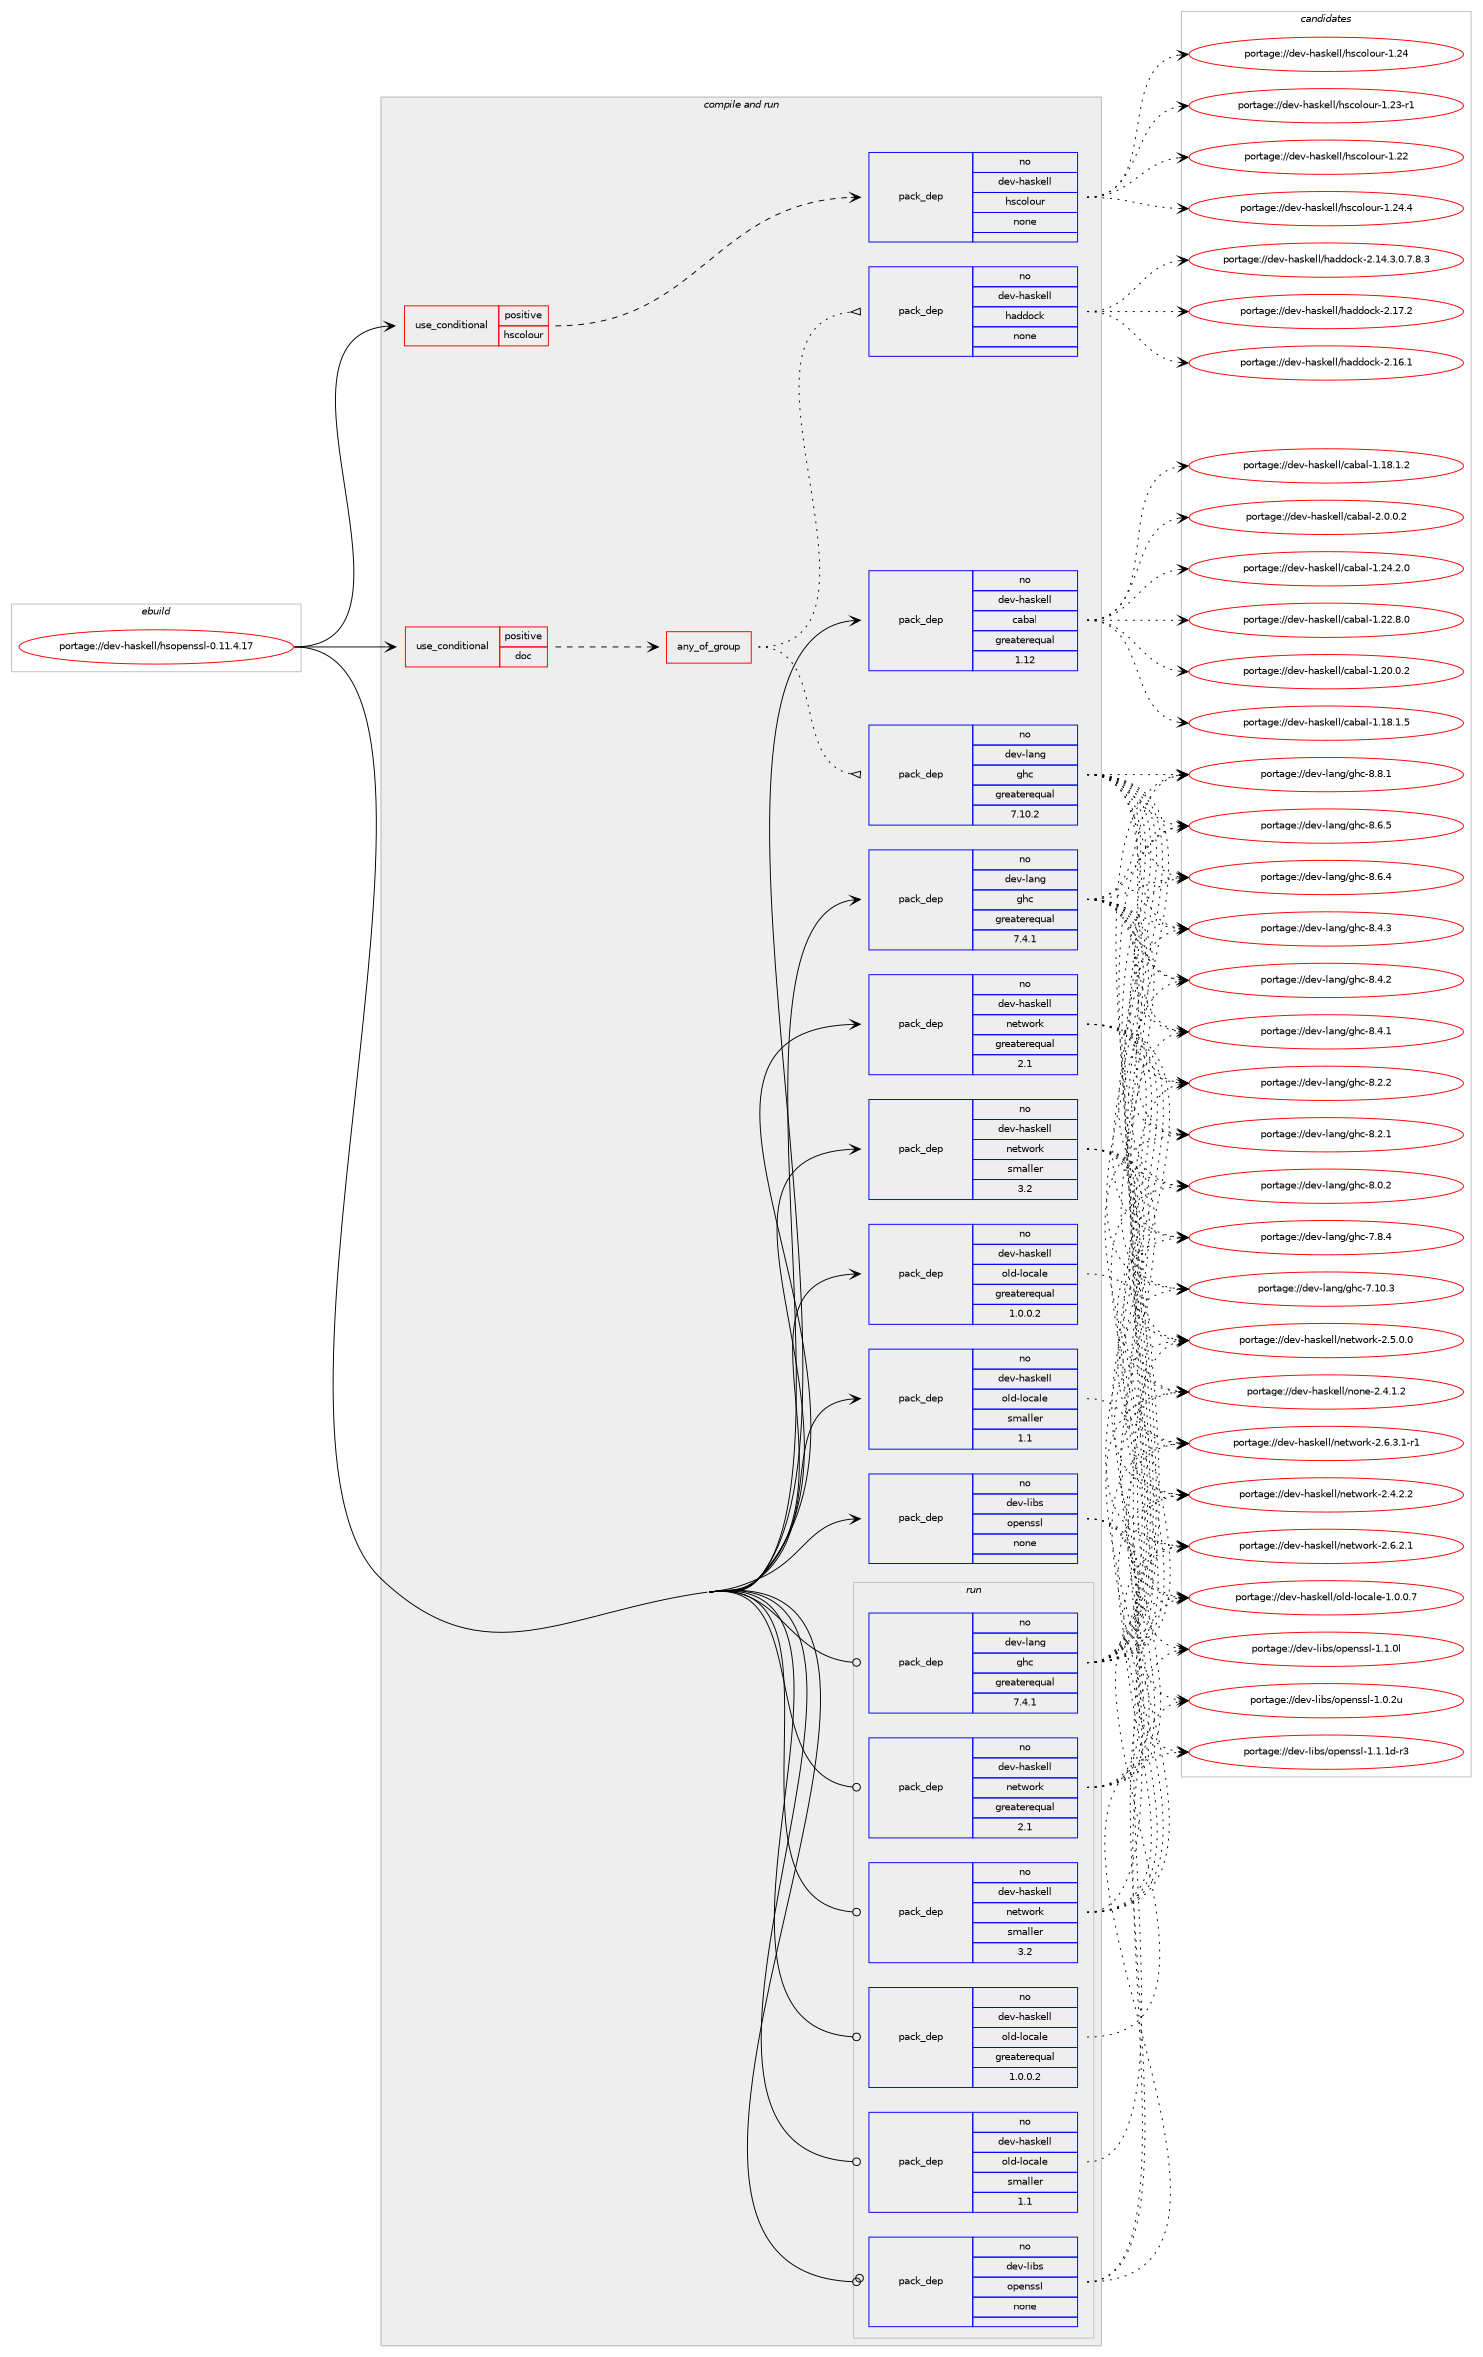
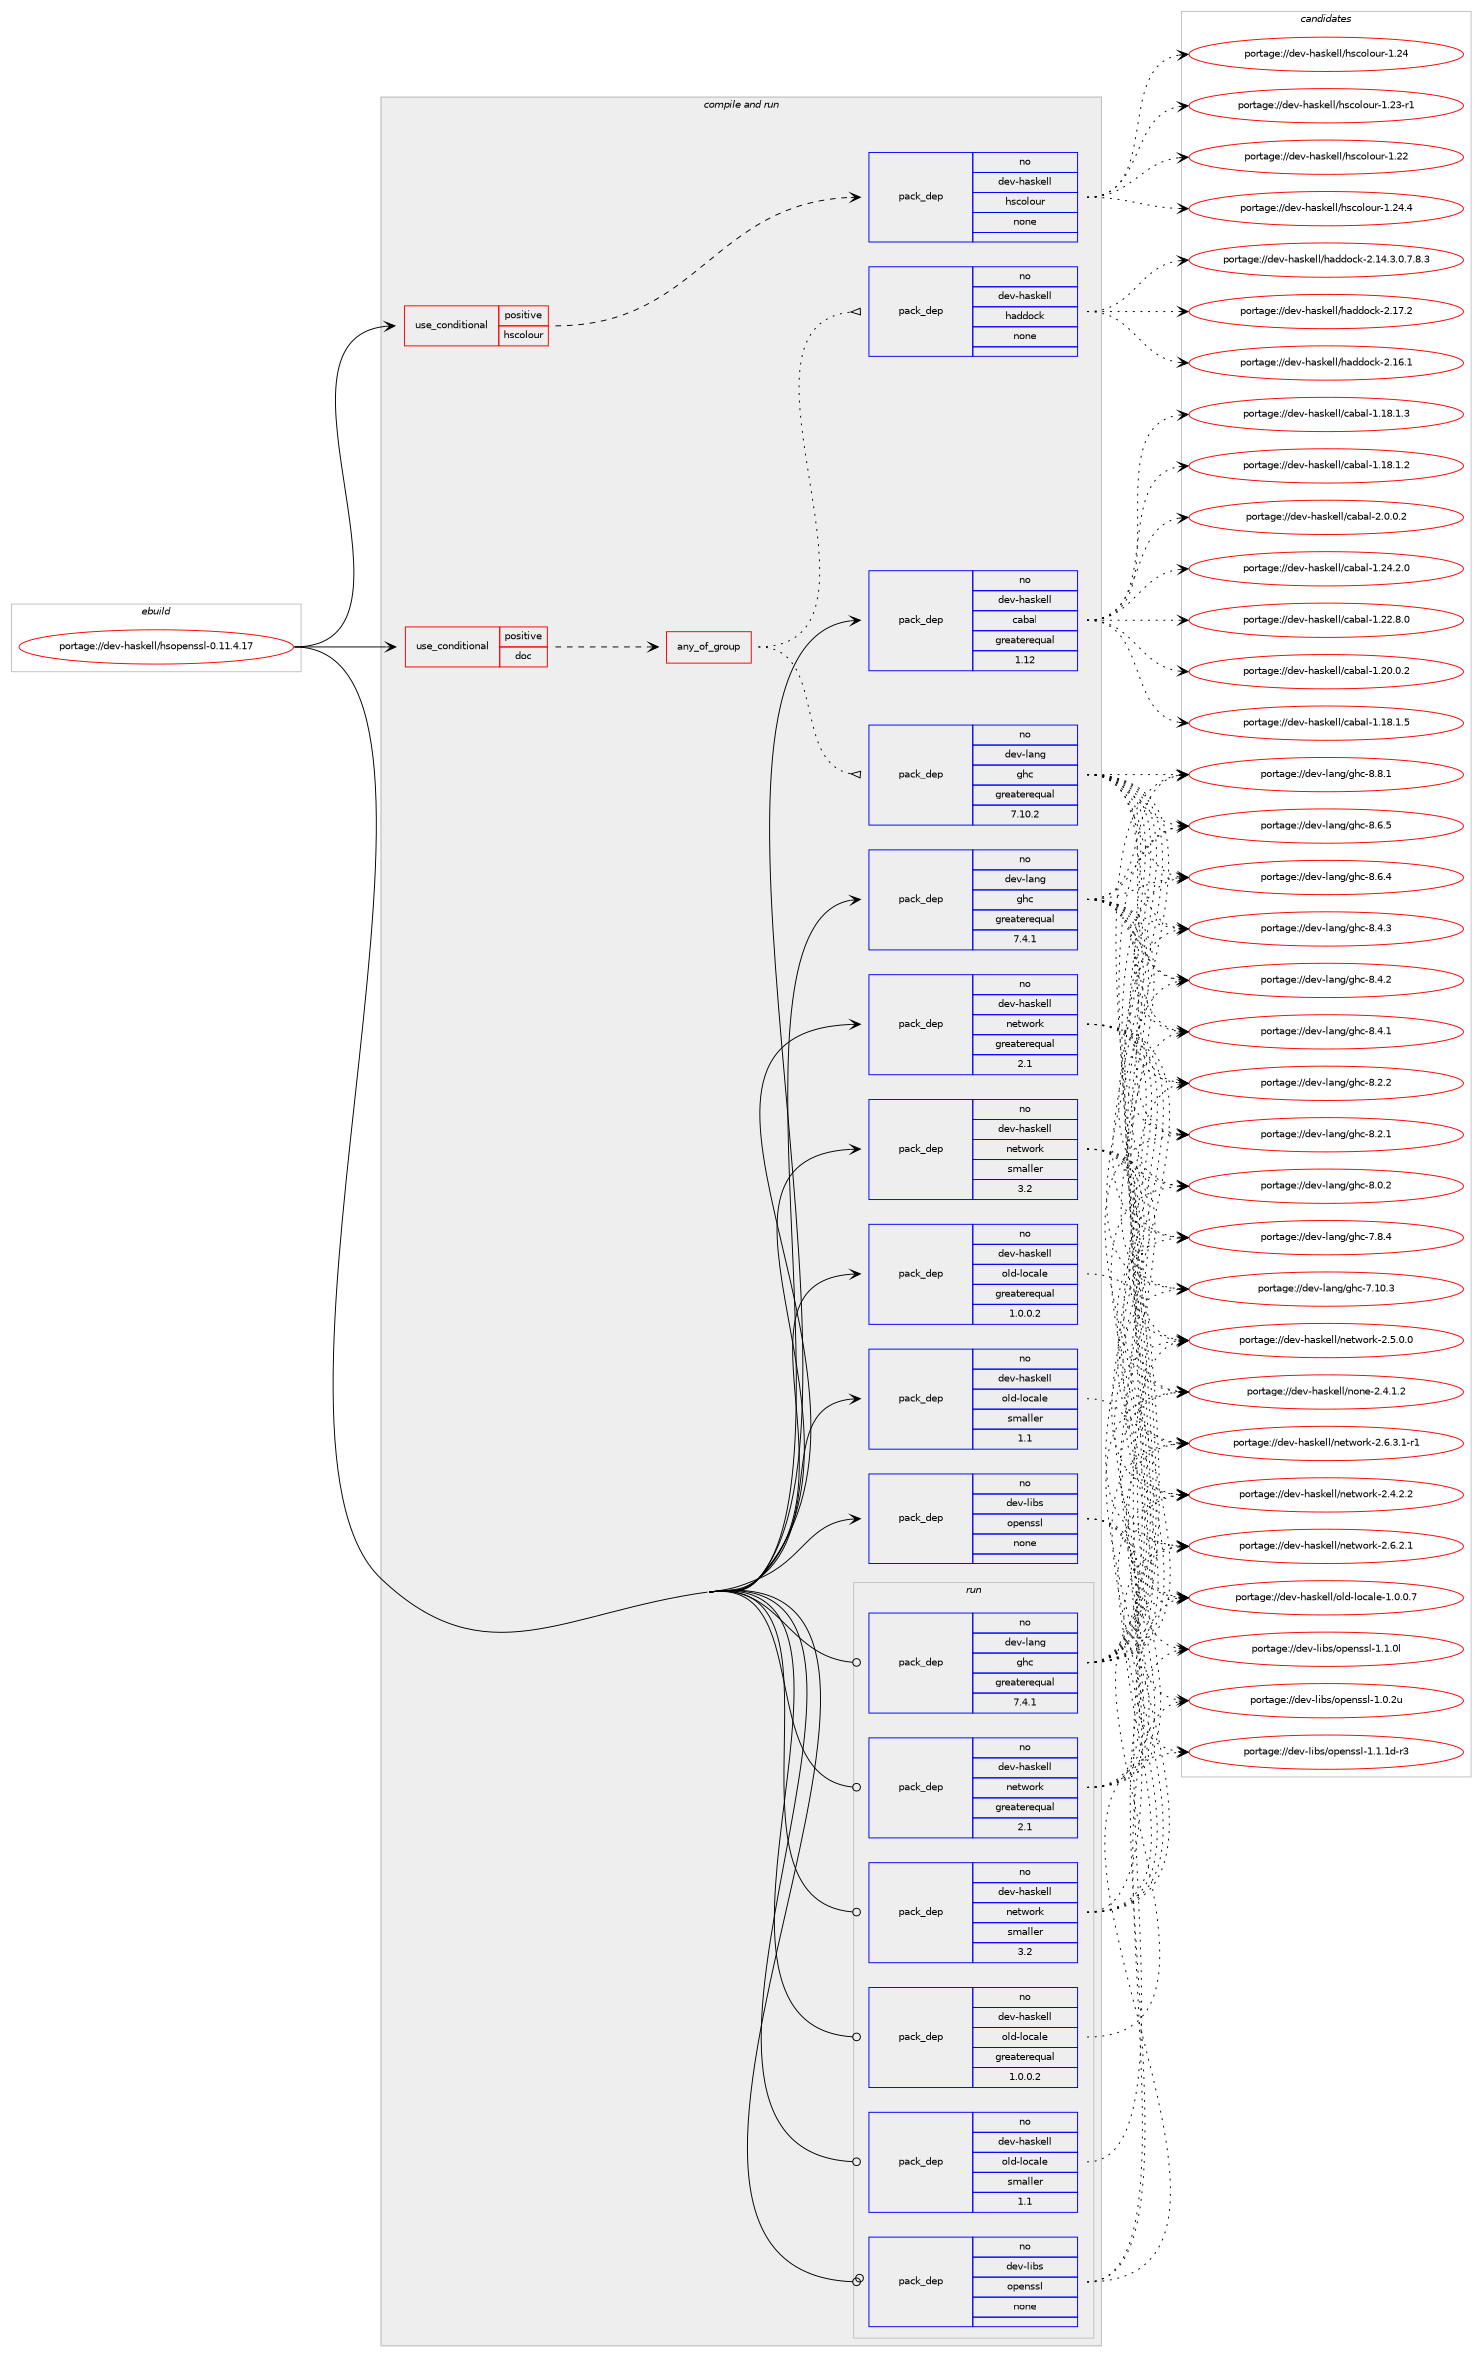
none -> (1326, 414)
